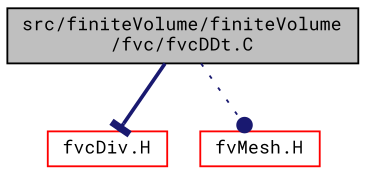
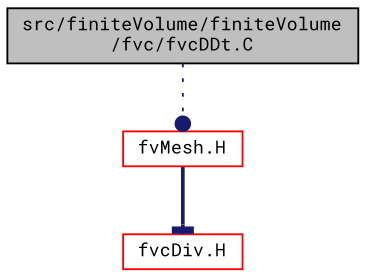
(144, 94) -> (183, 196)
